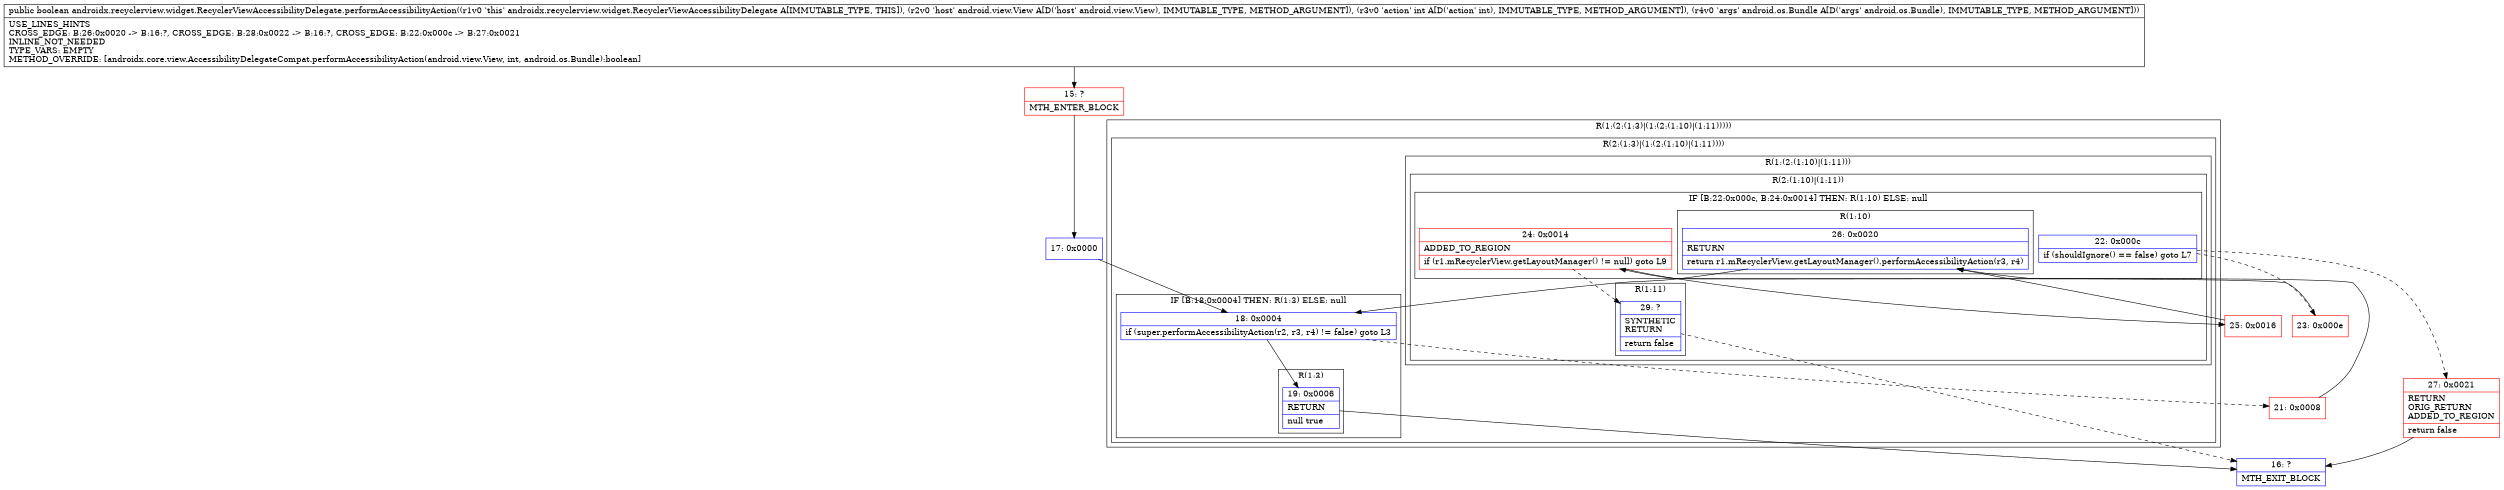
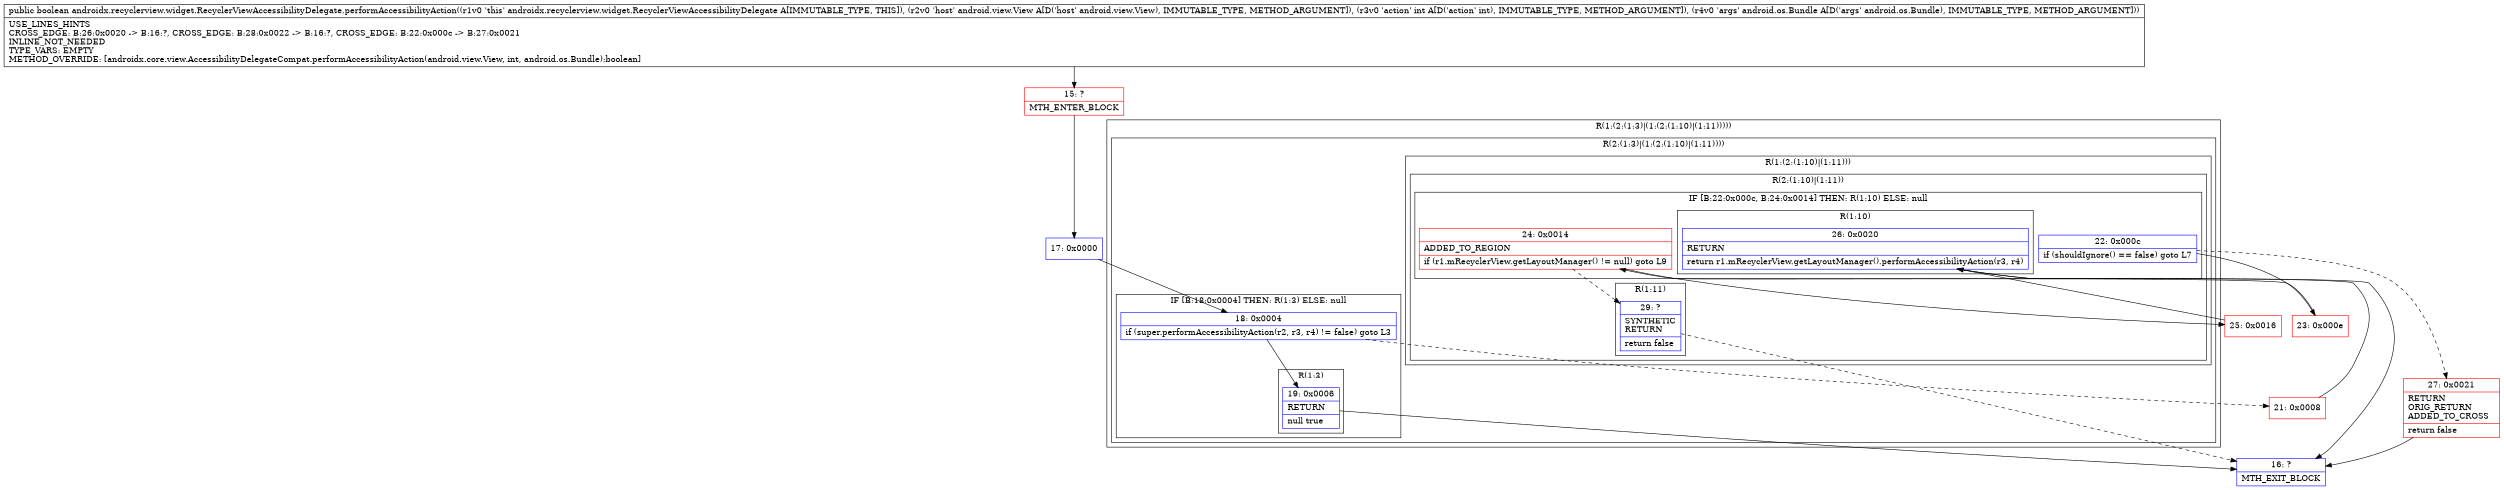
(2261, 270) -> (2261, 270)
(1554, 289) -> (2357, 282)
(2451, 416) -> (2449, 416)
